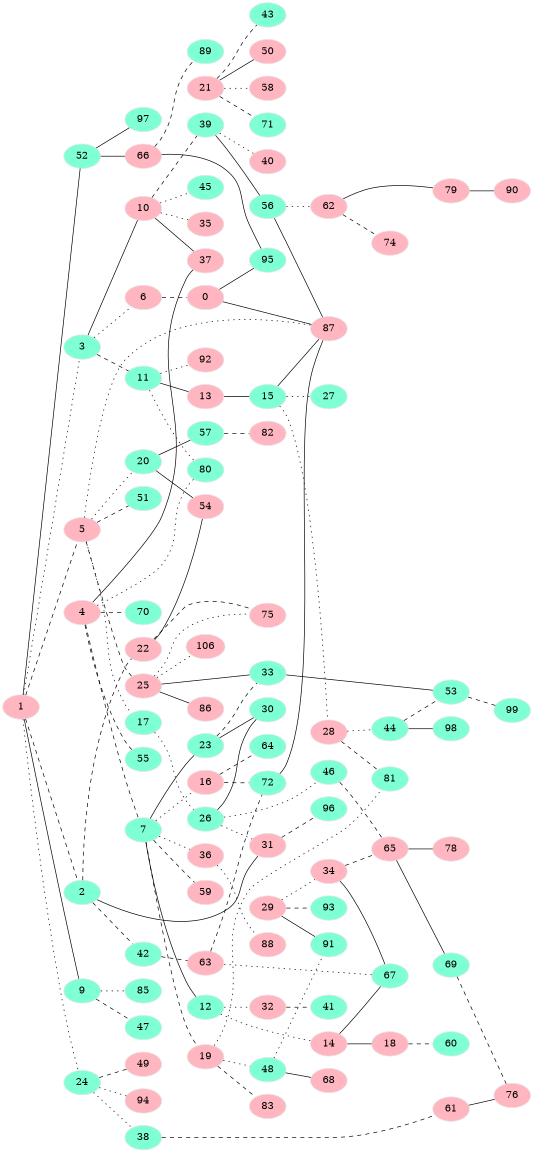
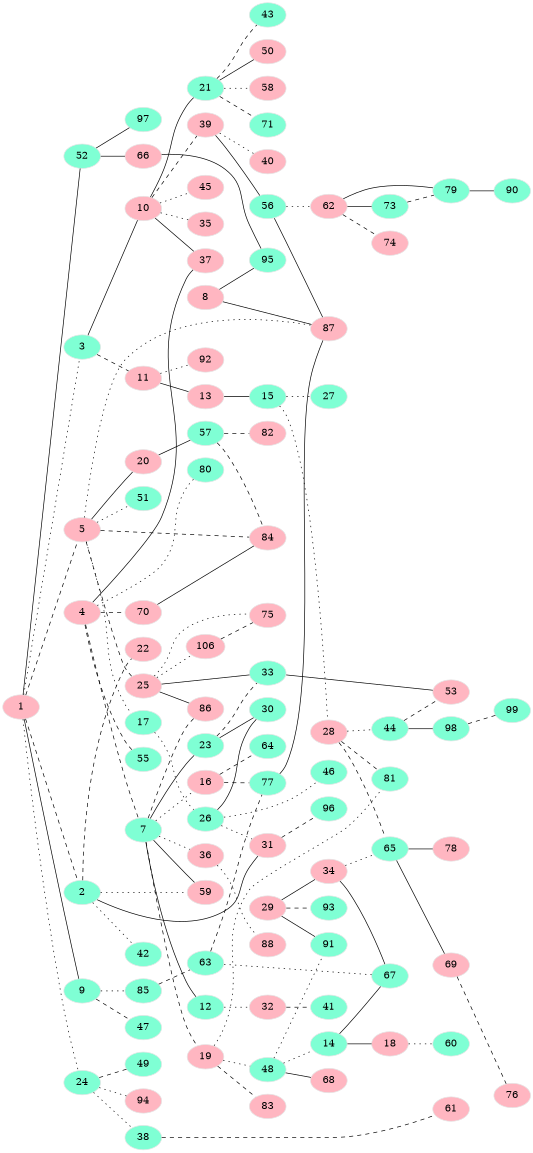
(206, 52) -> none
(206, 88) -> (206, 88)
(206, 125) -> (206, 125)
none -> (171, 146)
(206, 187) -> (206, 187)
(451, 191) -> (451, 191)
(512, 191) -> (512, 191)
none -> (390, 206)
(143, 297) -> none
(206, 297) -> (206, 297)
(298, 363) -> none
(143, 378) -> (143, 378)
(169, 427) -> none
(143, 462) -> (143, 462)
(112, 495) -> (112, 495)
(206, 507) -> none
(113, 514) -> (113, 514)
none -> (268, 538)
(196, 603) -> (237, 631)
(143, 613) -> (143, 613)
(451, 692) -> (451, 692)
(482, 701) -> (482, 720)
none -> (168, 767)
(268, 783) -> (268, 783)
(361, 808) -> (365, 788)
(390, 849) -> (390, 849)
(359, 860) -> (359, 860)
(174, 861) -> (174, 861)
(298, 890) -> (298, 890)
none -> (144, 892)
(113, 923) -> (113, 923)
(174, 959) -> (177, 976)
(206, 963) -> (206, 963)
(451, 965) -> (451, 965)
(265, 1030) -> (298, 1057)
(329, 1044) -> (329, 1044)
(421, 1044) -> (421, 1044)
(143, 1064) -> (143, 1064)
(482, 1102) -> none
